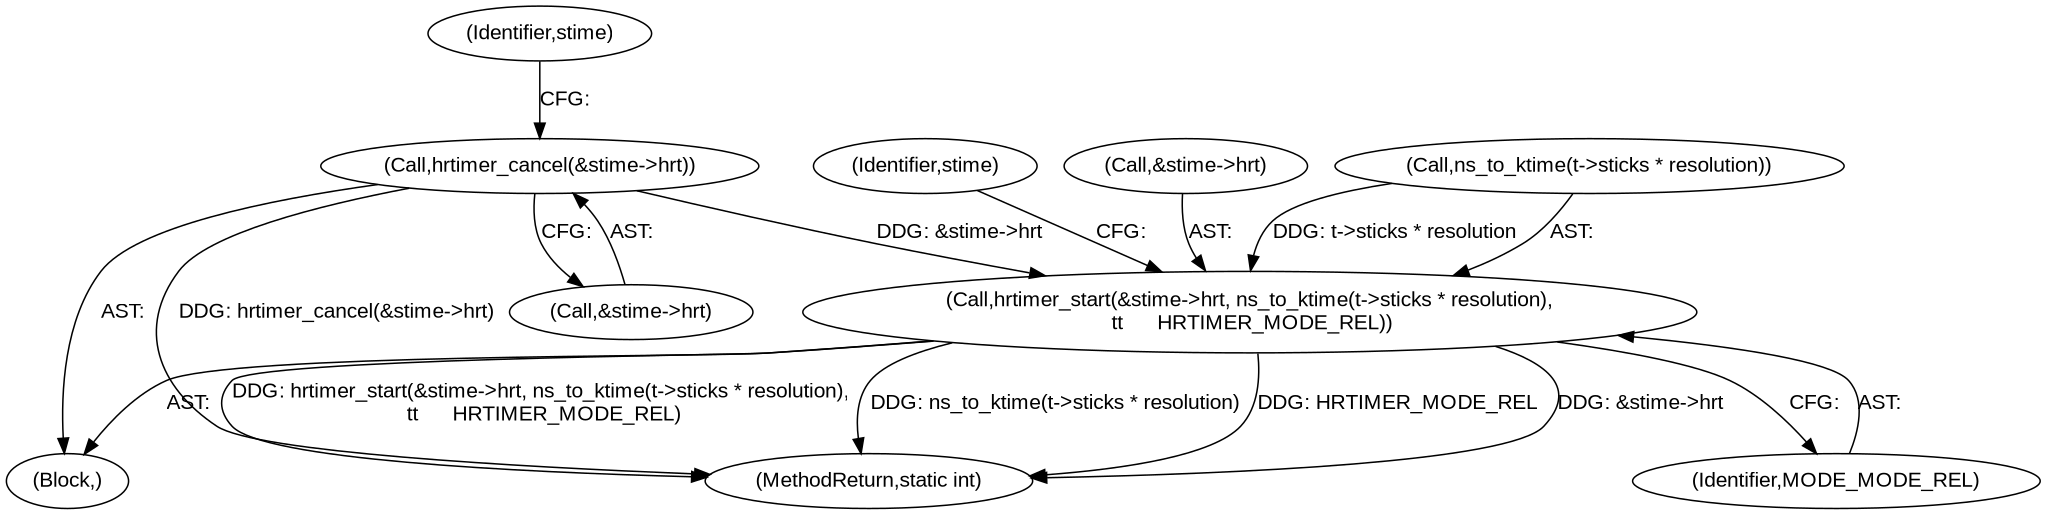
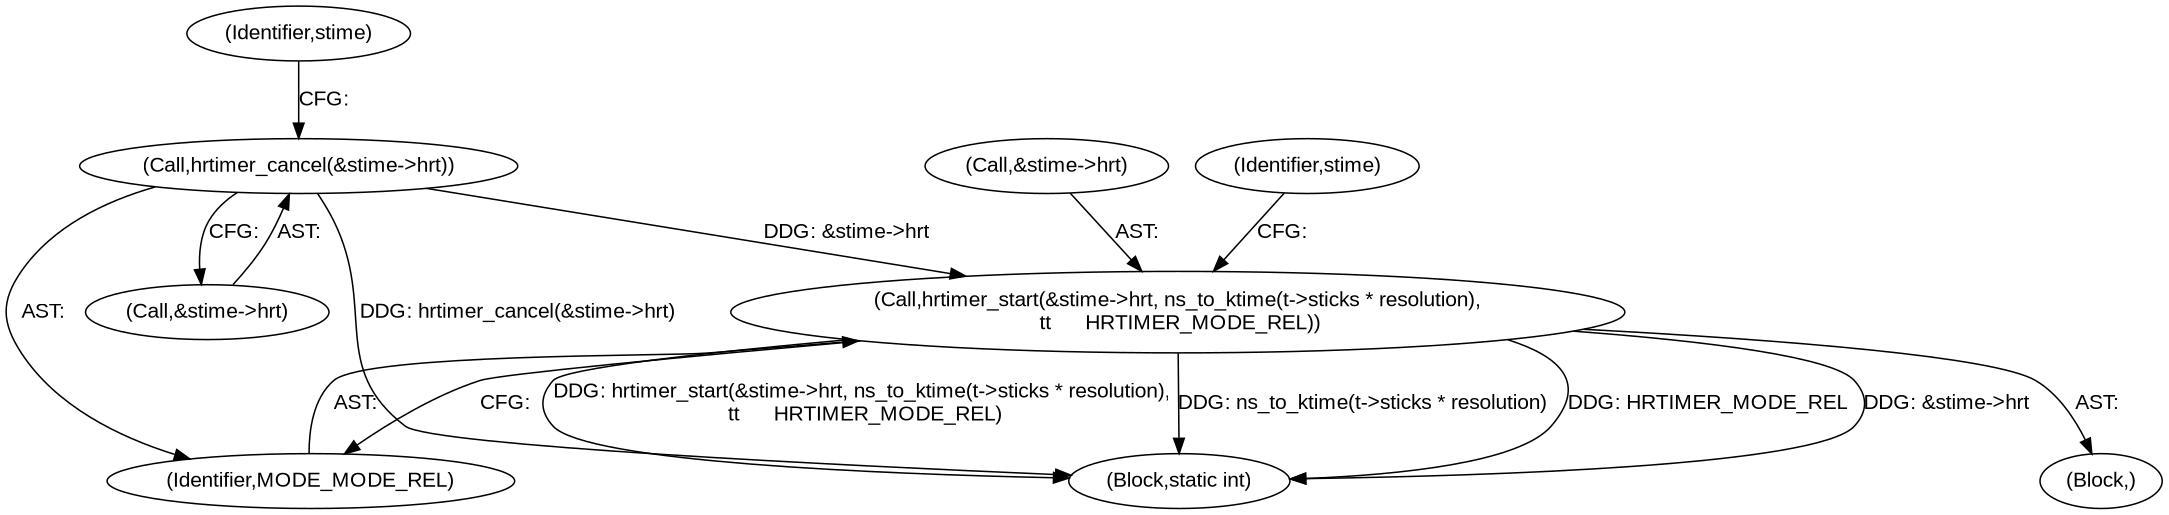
(1590, 166) -> none
(150, 238) -> (8, 325)
(869, 481) -> (1179, 481)
